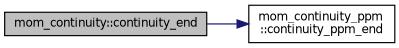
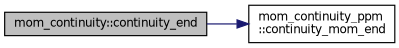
(322, 24) -> (322, 24)
